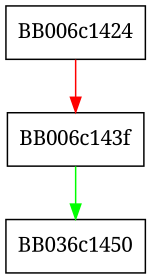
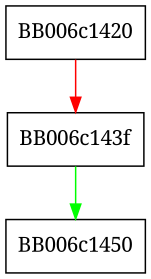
(76, 33) -> (76, 33)
(76, 246) -> (76, 246)
